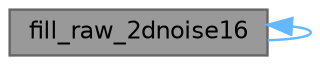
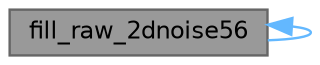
(139, 33) -> (139, 33)
